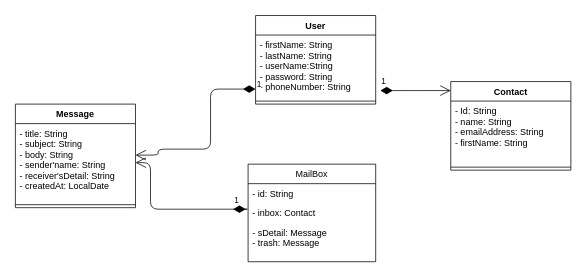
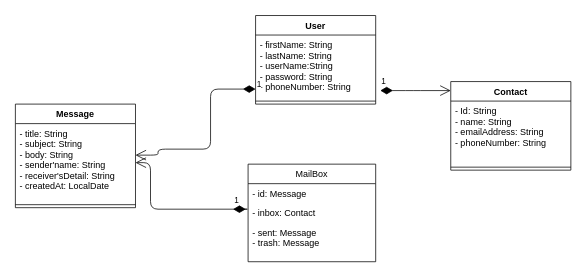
(480, 111) -> (480, 111)
(276, 194) -> (280, 194)
(292, 233) -> (286, 233)
